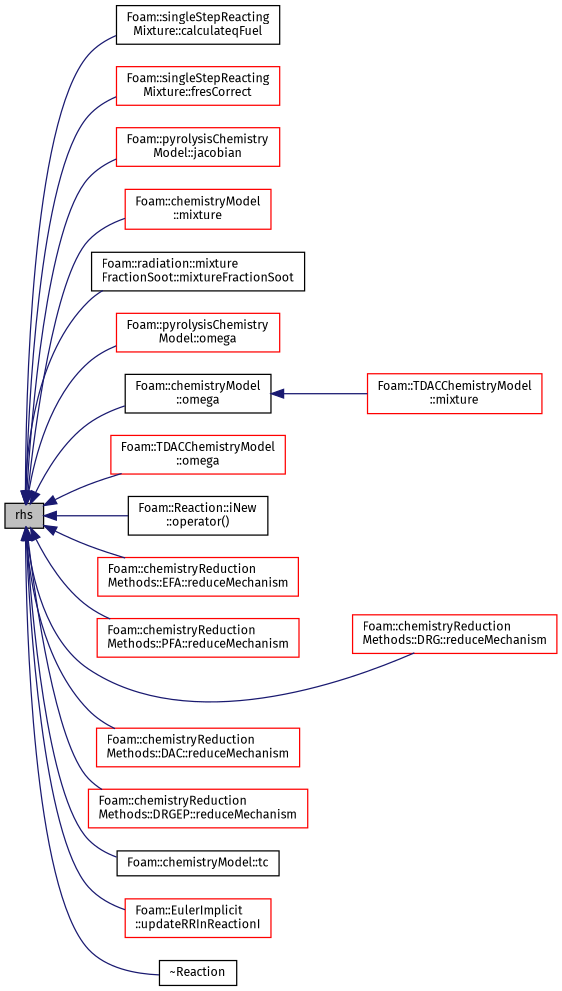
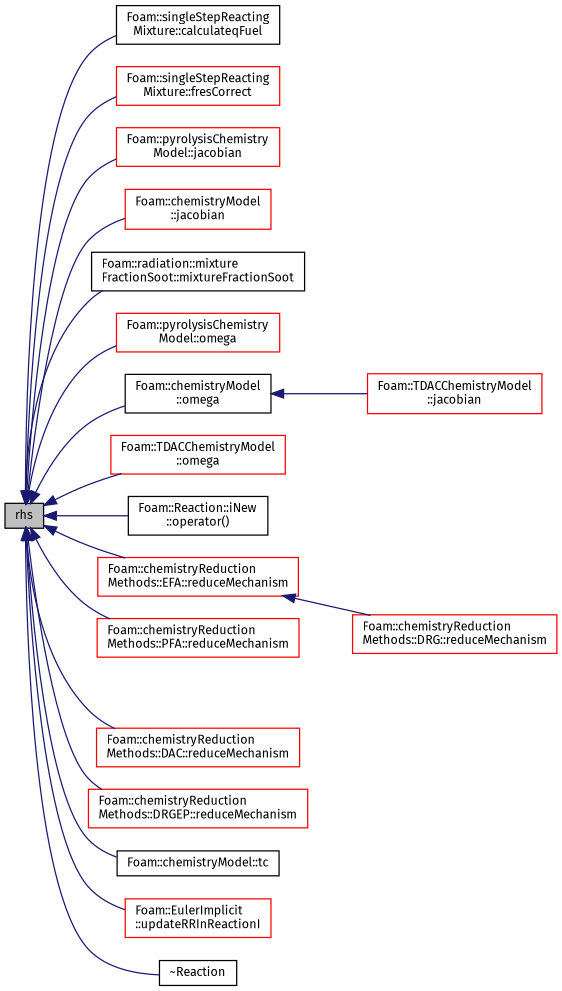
(198, 209) -> (198, 209)
(455, 394) -> (455, 394)
(179, 700) -> (333, 607)
